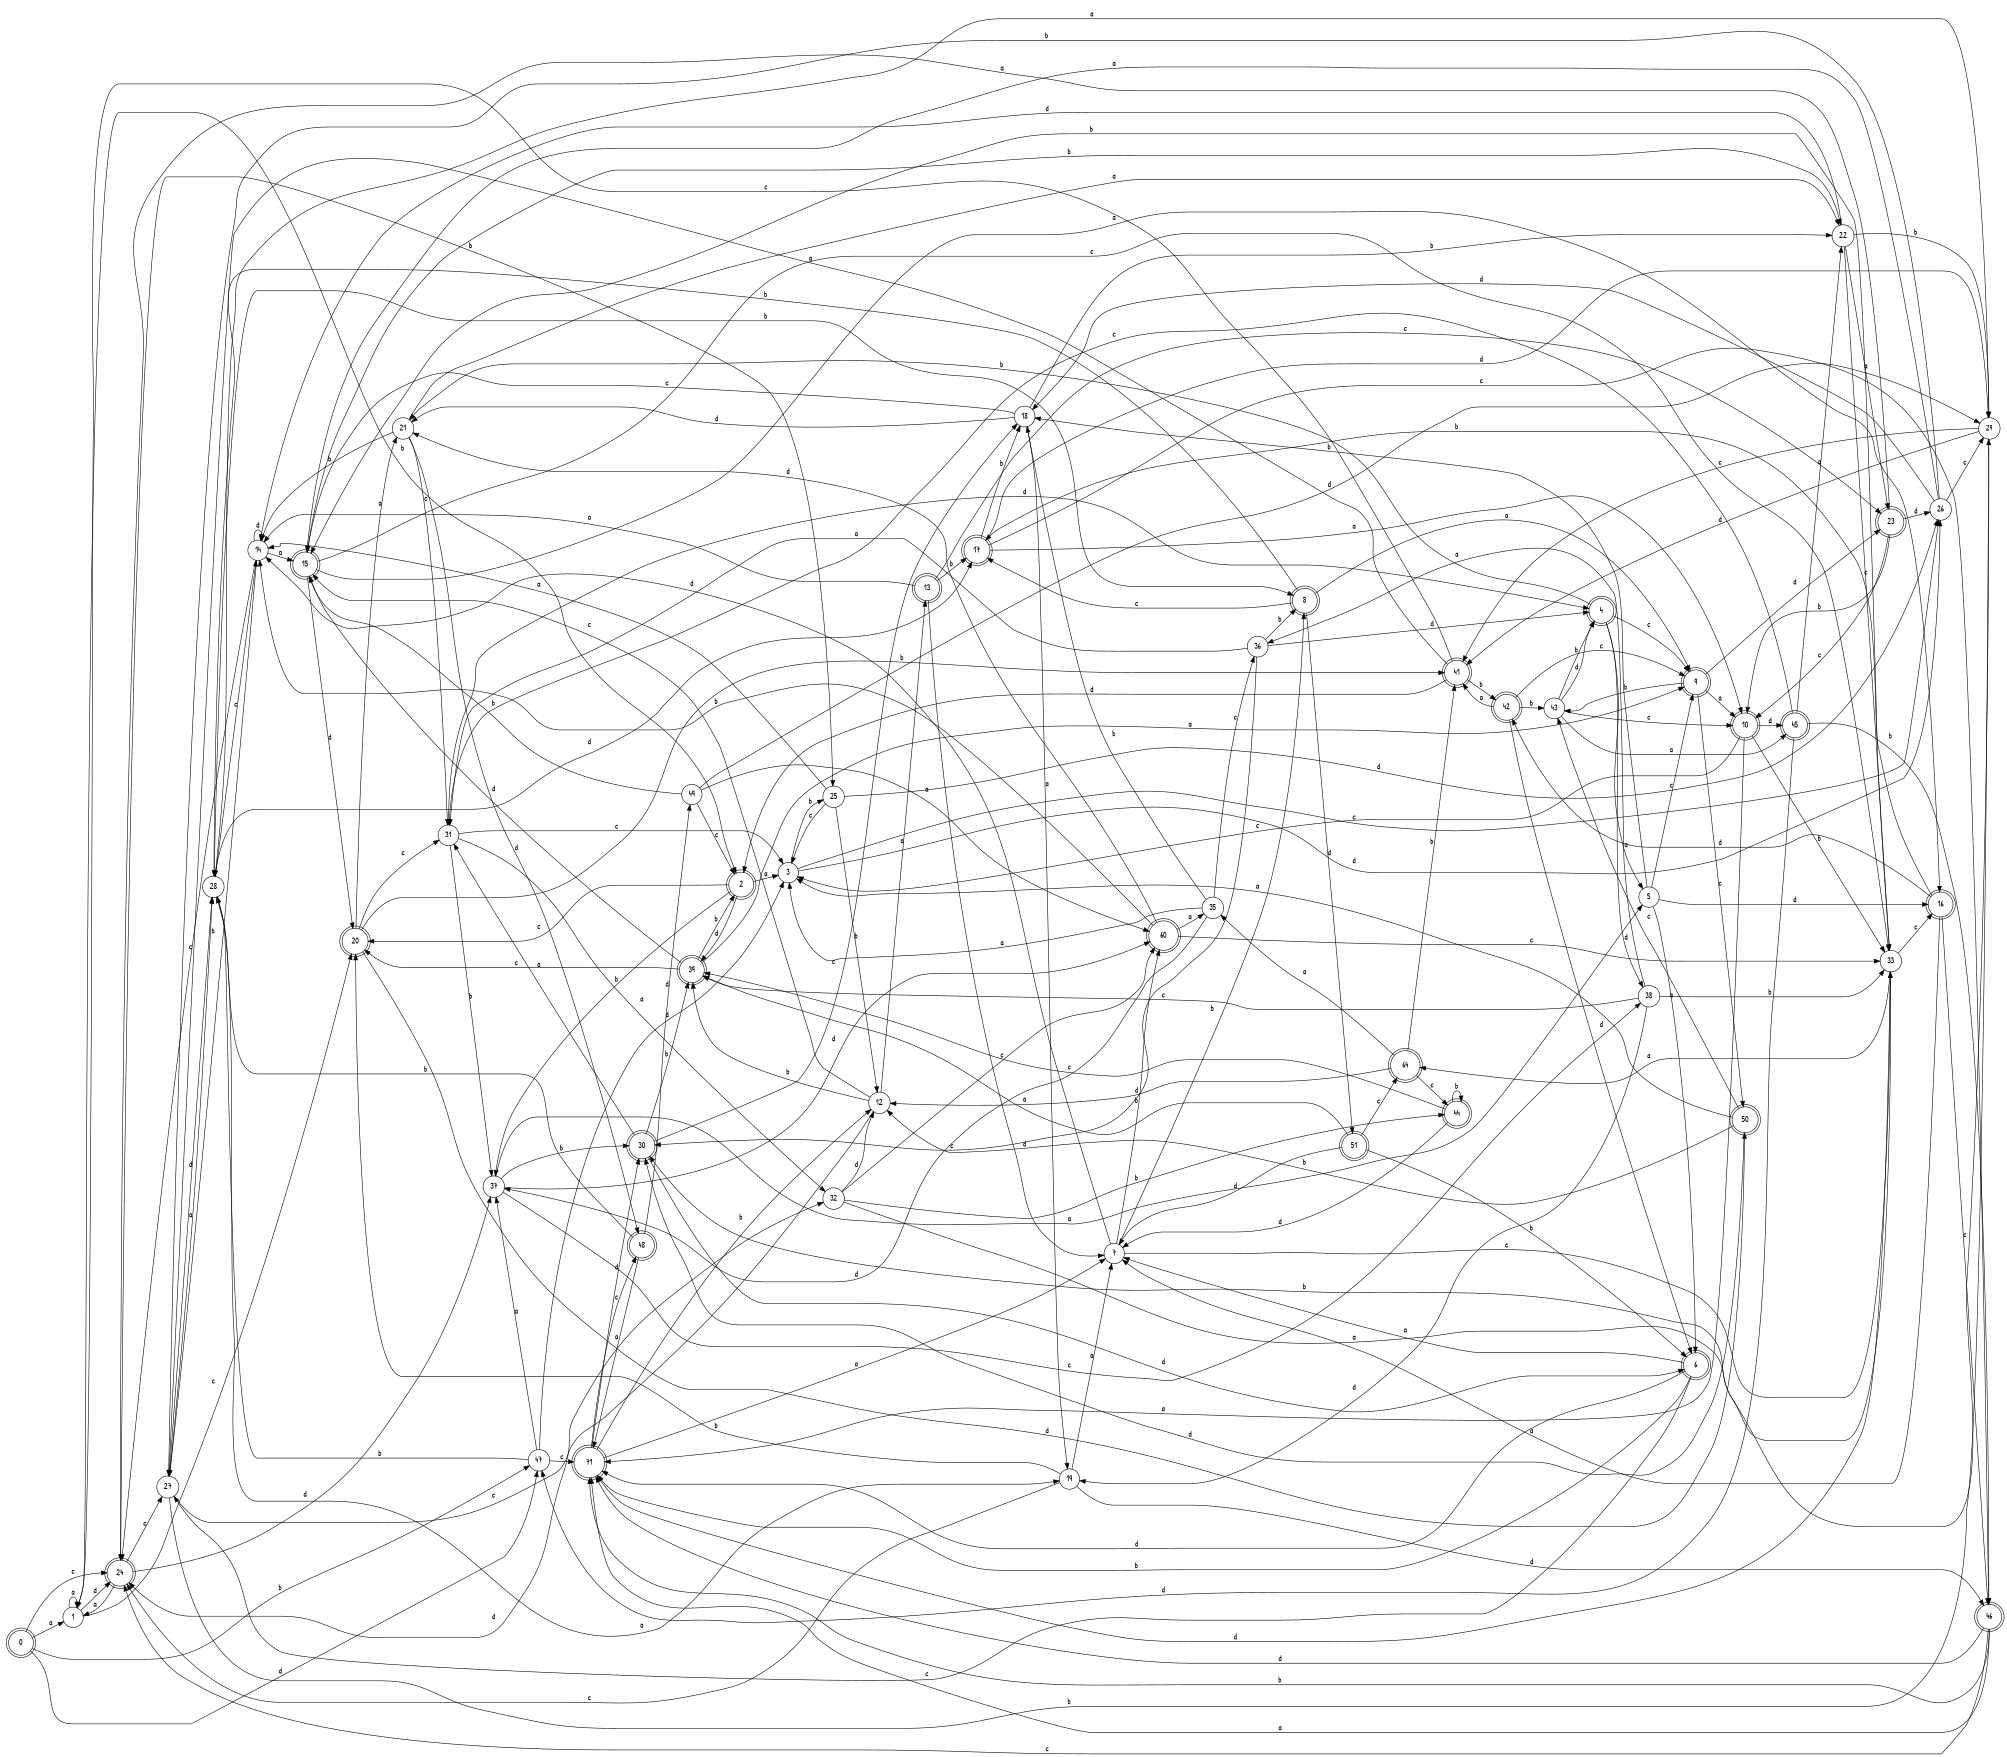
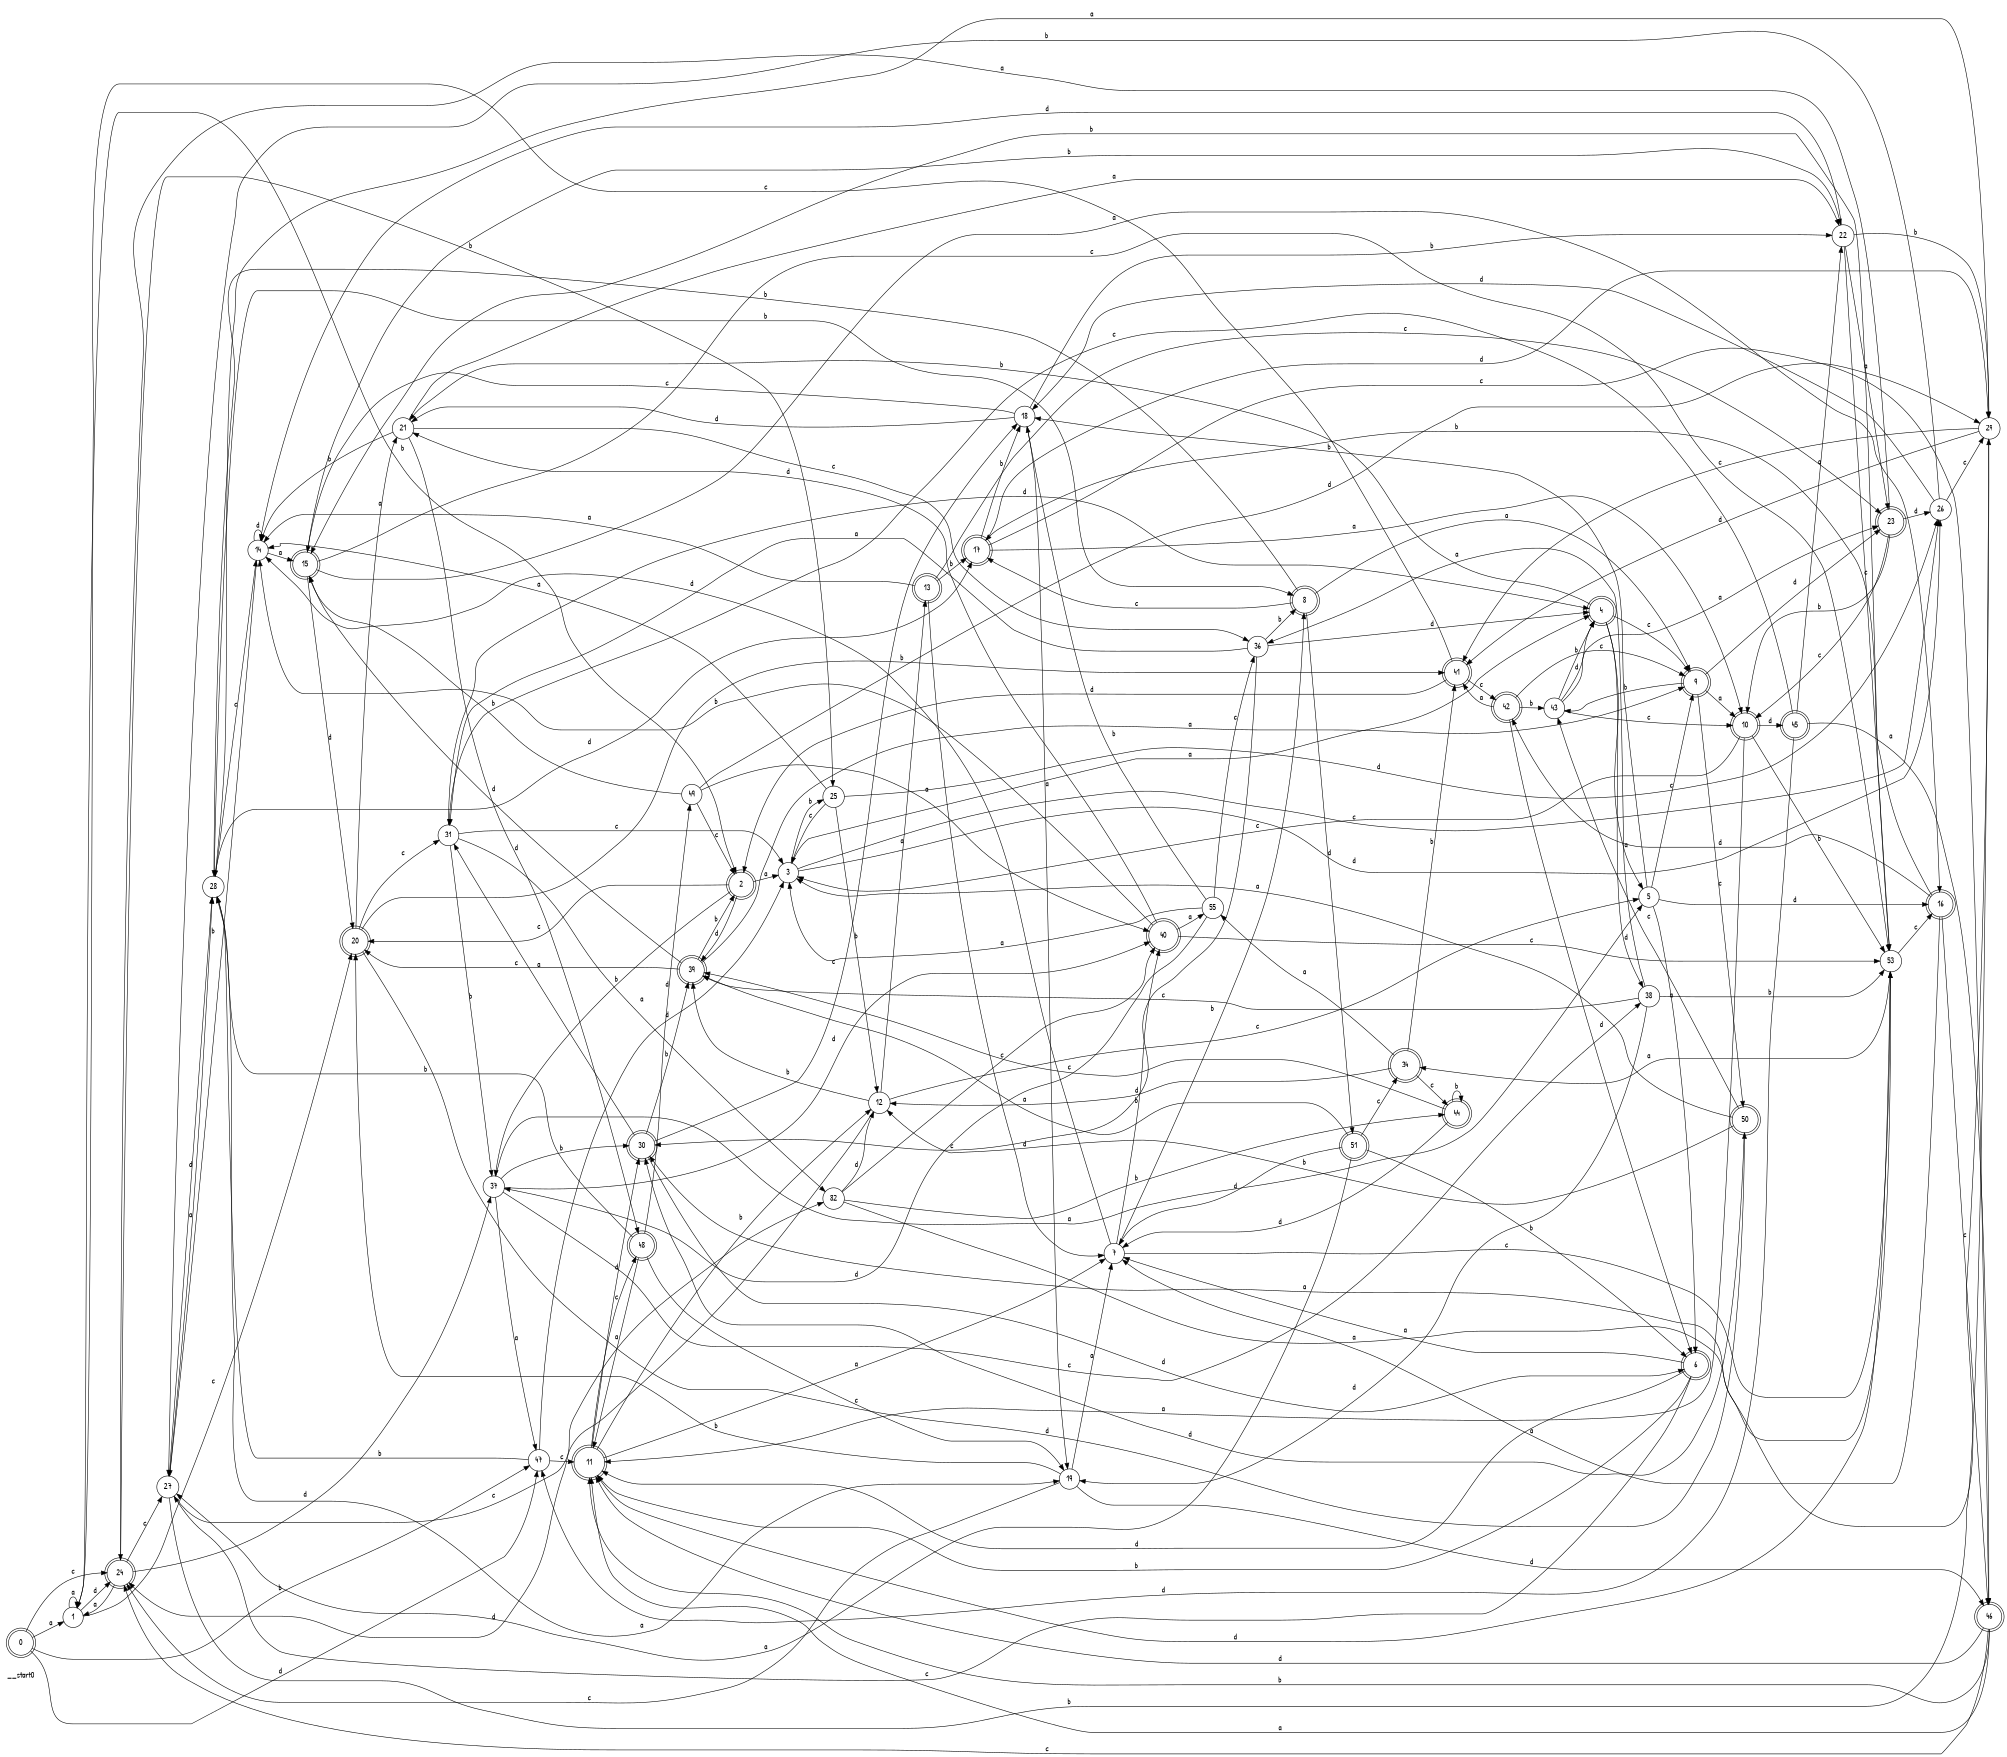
(1164, 67) -> none
(292, 174) -> (861, 1599)
(437, 627) -> (858, 479)
(1482, 685) -> (1482, 685)
(714, 735) -> (1270, 1030)
(1891, 736) -> (1891, 736)
(1667, 754) -> (1697, 614)
none -> (1194, 759)
(1213, 908) -> (1213, 908)
(1164, 936) -> (1164, 936)
(1891, 961) -> (1891, 961)
(1405, 1065) -> (1405, 1065)
(175, 1081) -> none
(834, 1199) -> (834, 1199)
(1305, 1287) -> (1305, 1287)
(517, 1326) -> (511, 1321)
none -> (837, 1396)
(589, 1463) -> (589, 1463)
none -> (21, 1676)
